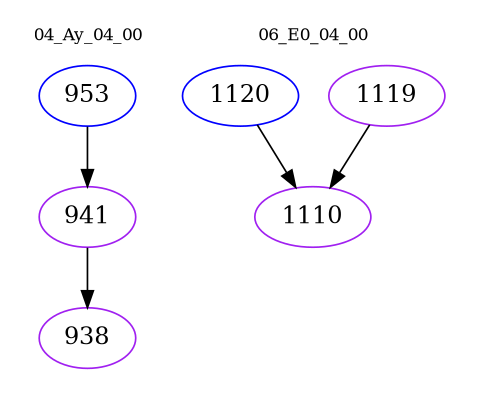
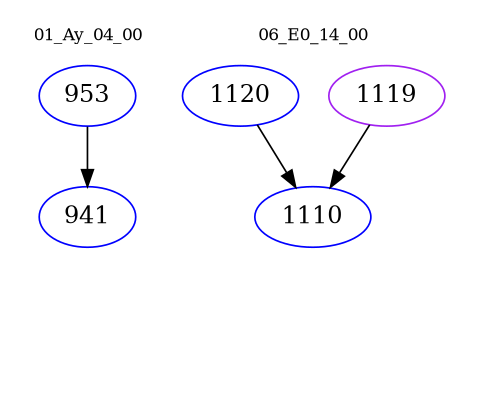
(88, 36) -> (88, 36)
(314, 36) -> (314, 36)
(87, 217) -> (87, 217)
(313, 217) -> (313, 217)
(87, 338) -> none
